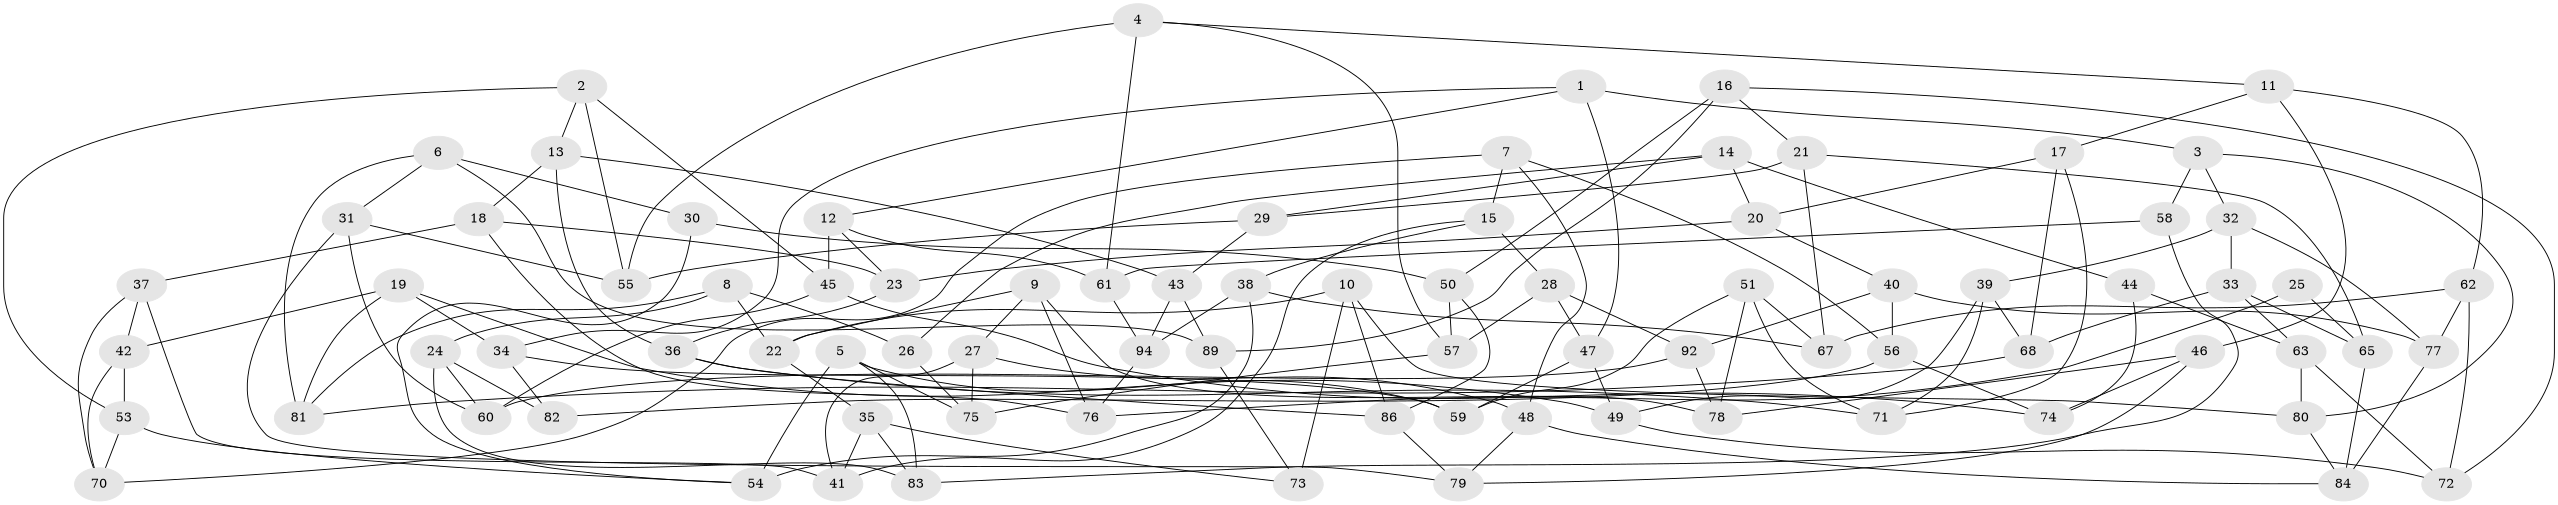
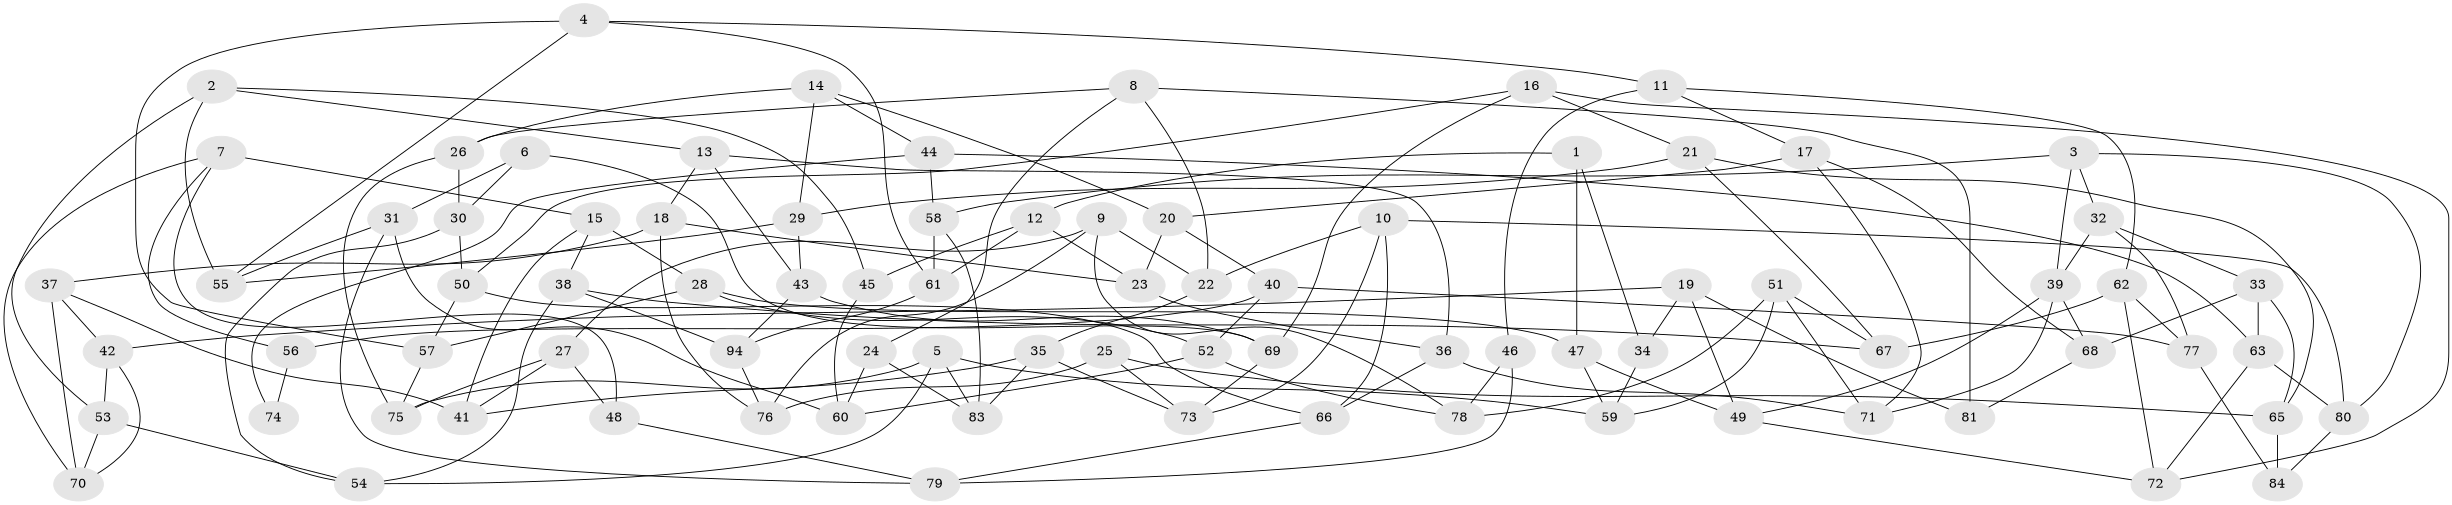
(1890, 119) -> (2063, 219)
none -> (459, 180)
none -> (932, 186)
(294, 244) -> none
(1211, 352) -> (1273, 352)
(1690, 352) -> (1207, 352)
(2124, 385) -> none
none -> (1155, 391)
(1431, 398) -> none
(552, 418) -> none
(1390, 418) -> (1324, 418)
(1932, 473) -> none
